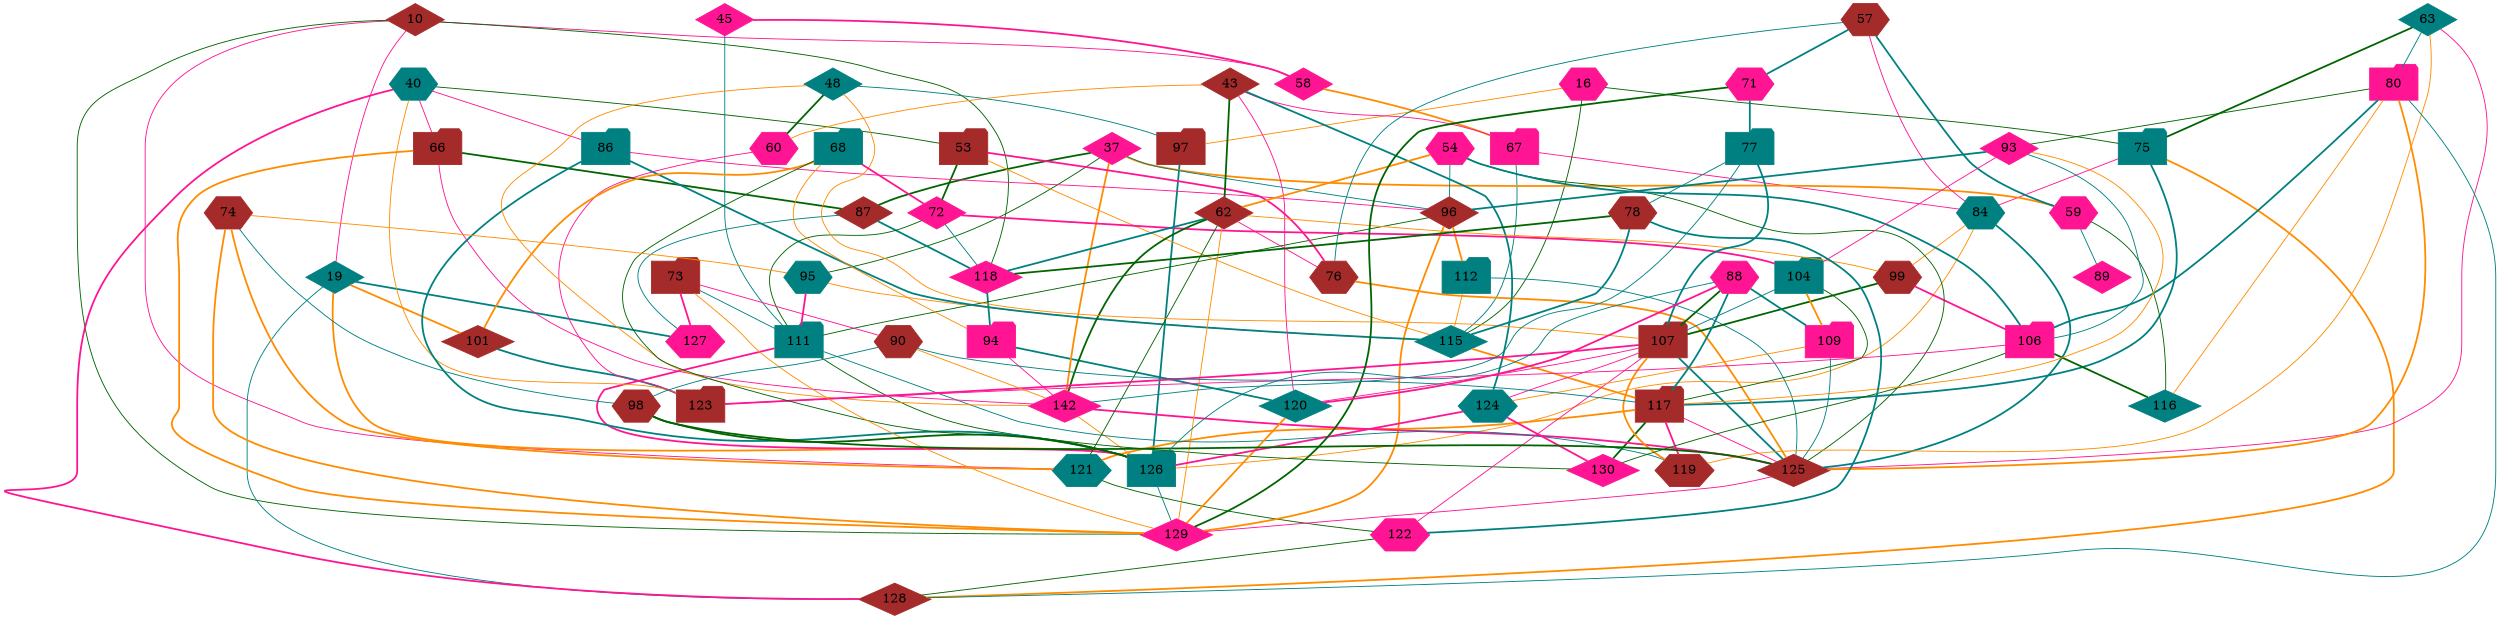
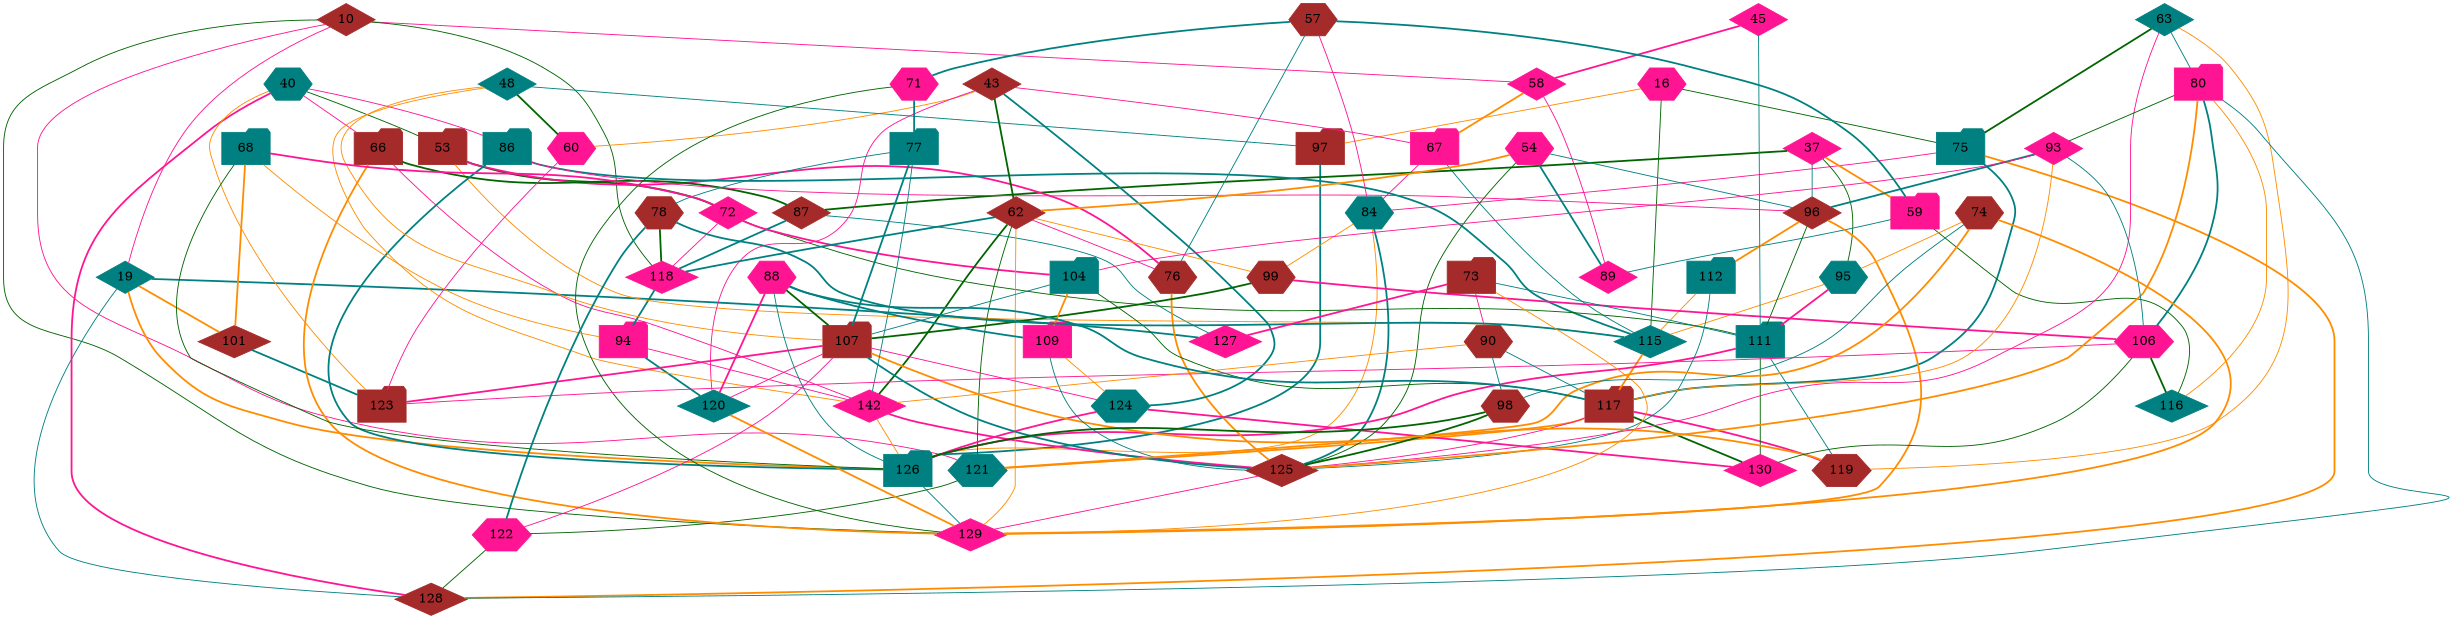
none -> (1579, 178)
(1762, 197) -> (1573, 220)
(2074, 213) -> (1915, 213)
(961, 245) -> (695, 245)
(1369, 247) -> (587, 348)
(1085, 276) -> none
(695, 342) -> (1225, 342)
(2030, 342) -> (2144, 342)
